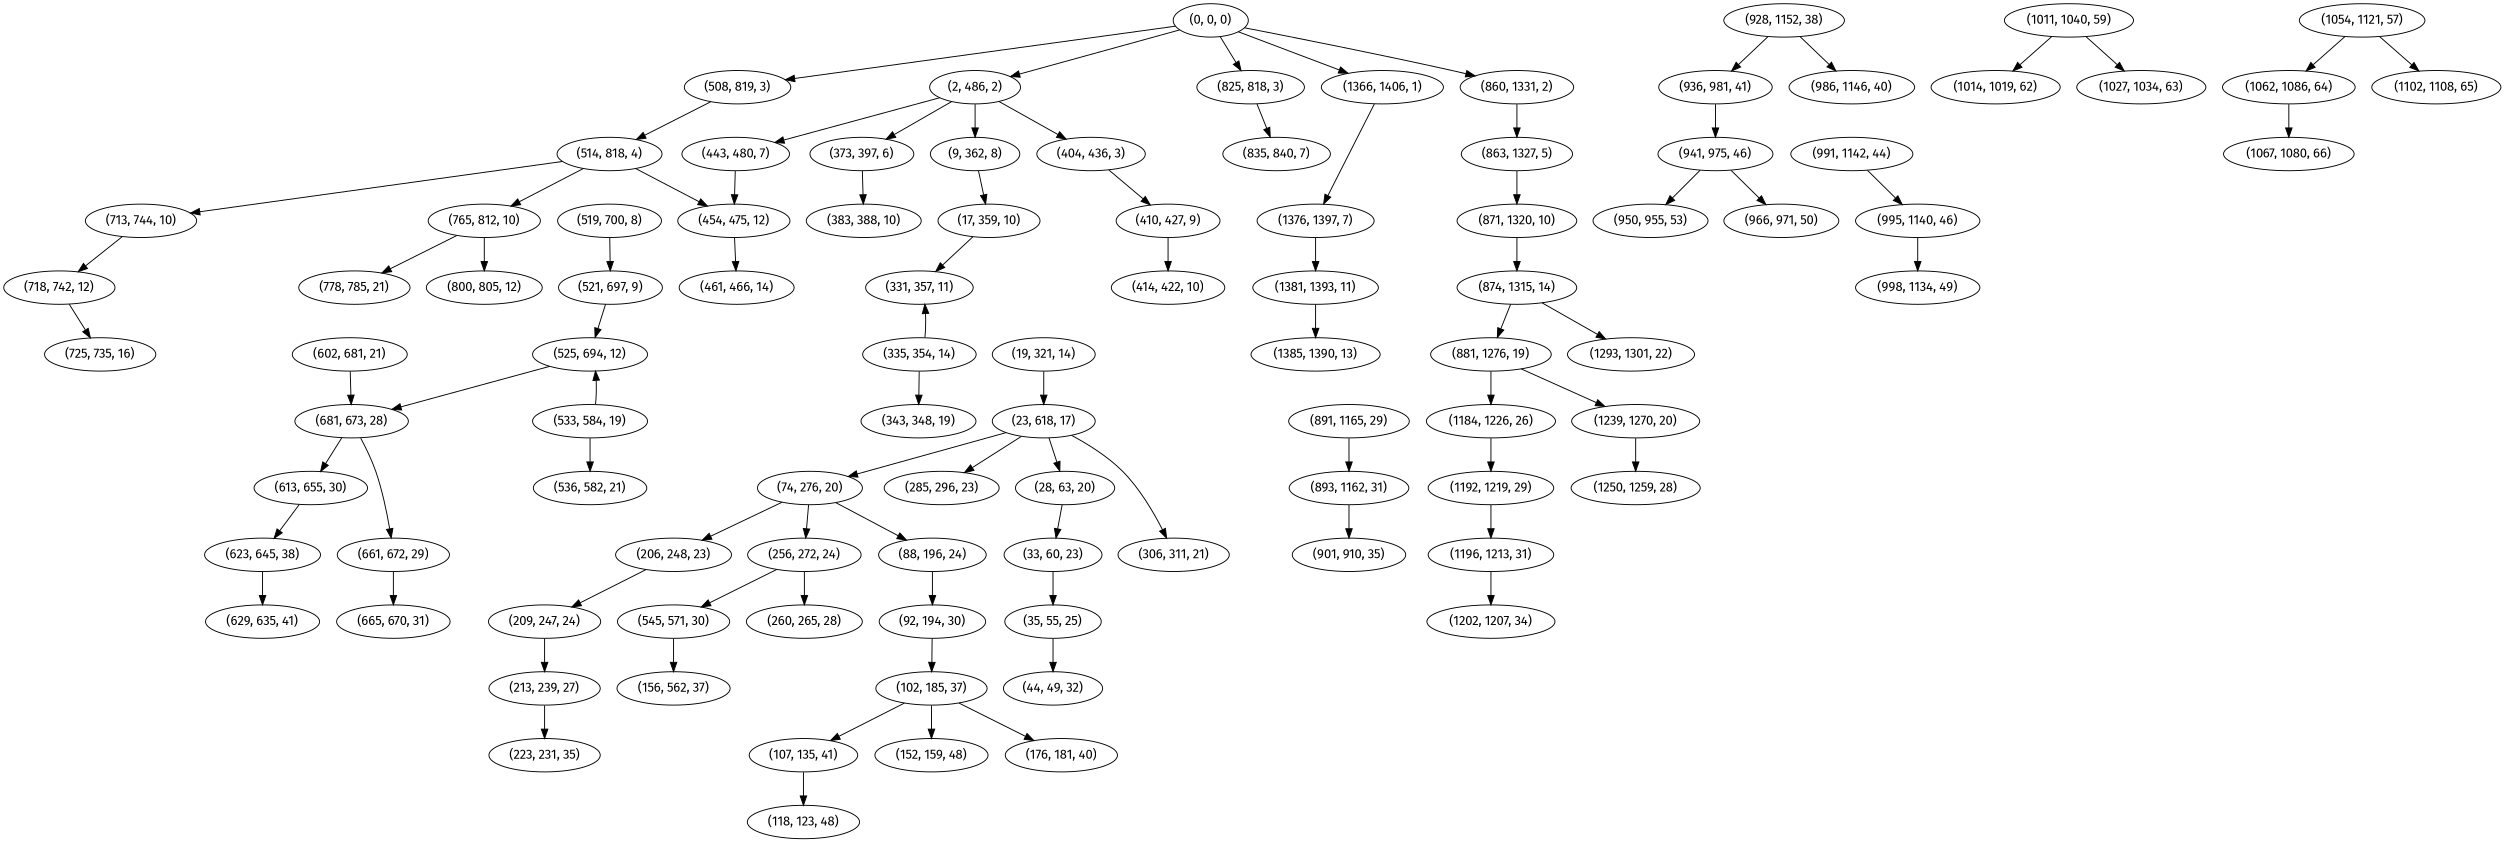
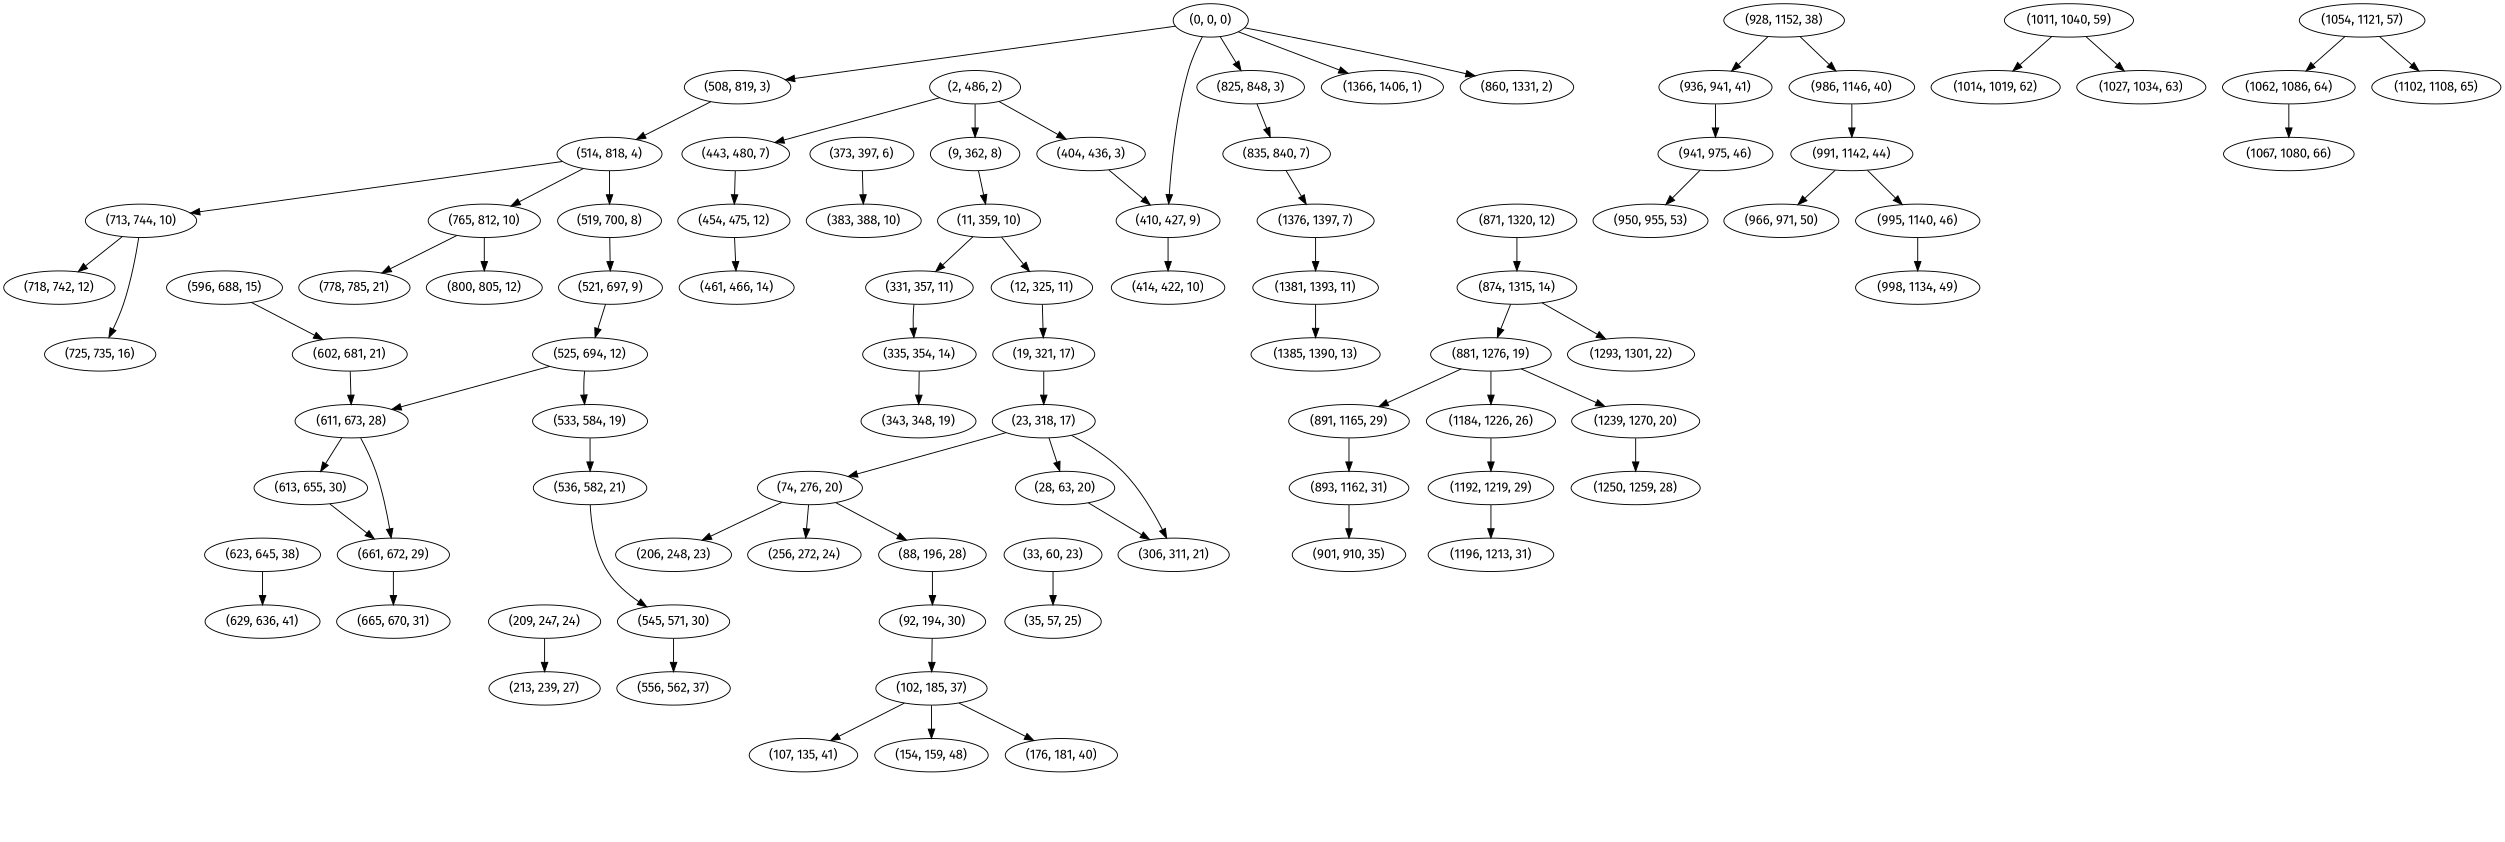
(1100, 52) -> (1179, 114)
(1251, 87) -> (1251, 87)
(1715, 87) -> (1715, 87)
none -> (1852, 116)
(923, 118) -> none
(1351, 150) -> (1294, 183)
(1517, 154) -> none
(1745, 184) -> (1820, 184)
(667, 185) -> (610, 183)
(989, 221) -> (989, 221)
(1517, 221) -> (1517, 221)
none -> (225, 288)
none -> (1042, 288)
(77, 317) -> (129, 284)
(926, 326) -> (913, 316)
(1044, 354) -> (1044, 354)
none -> (1424, 386)
(596, 392) -> (584, 383)
(352, 421) -> (352, 421)
(1044, 421) -> (1044, 421)
(942, 488) -> none
(1060, 517) -> (1115, 519)
(289, 518) -> (348, 518)
(932, 555) -> (932, 555)
(613, 586) -> none
(743, 586) -> (602, 560)
(263, 622) -> (263, 622)
(804, 622) -> none
(1053, 622) -> (1053, 622)
(1491, 622) -> none
(674, 688) -> (674, 688)
(1053, 688) -> none
(545, 755) -> none
(931, 755) -> (931, 755)
(803, 822) -> none
